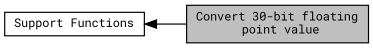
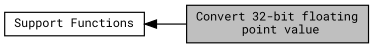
(278, 24) -> (278, 24)
